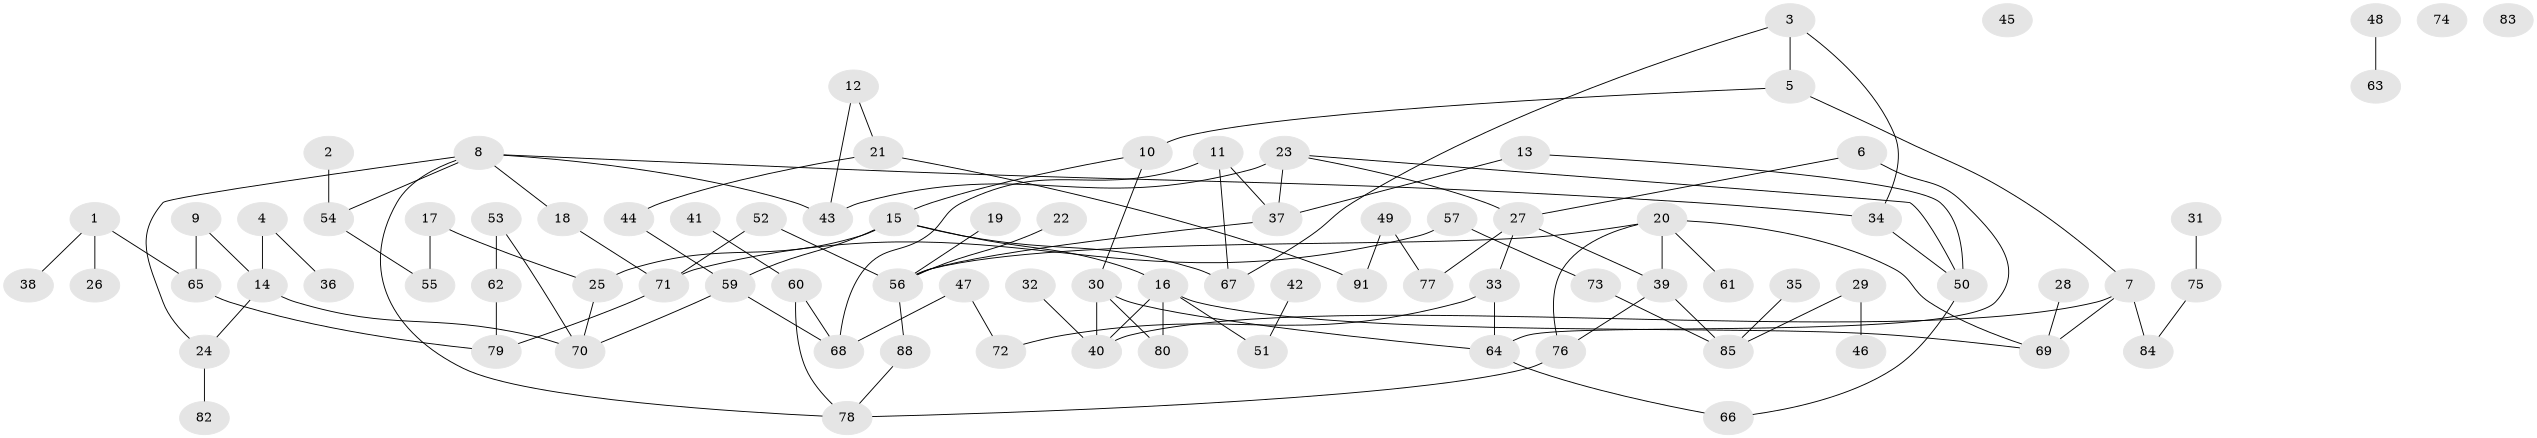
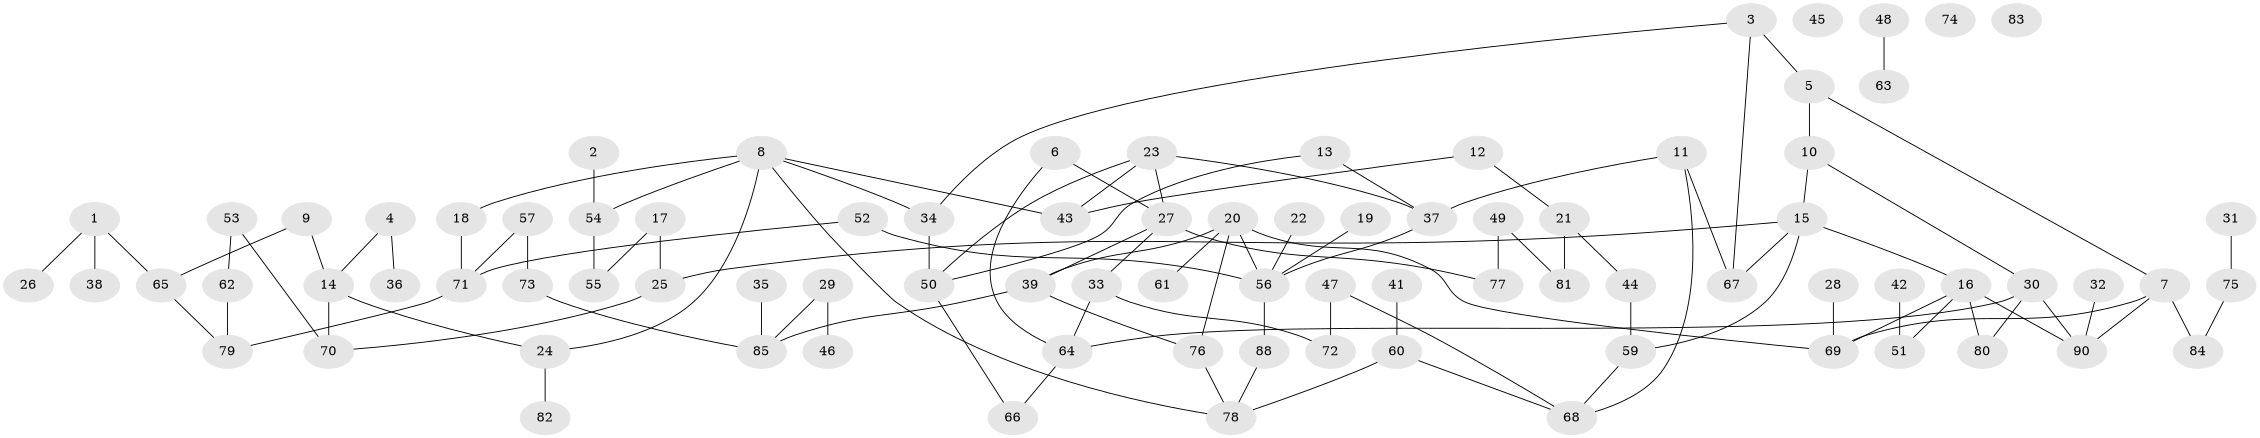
(1362, 285) -> (1564, 285)
(656, 320) -> none
(1097, 352) -> (2082, 352)
